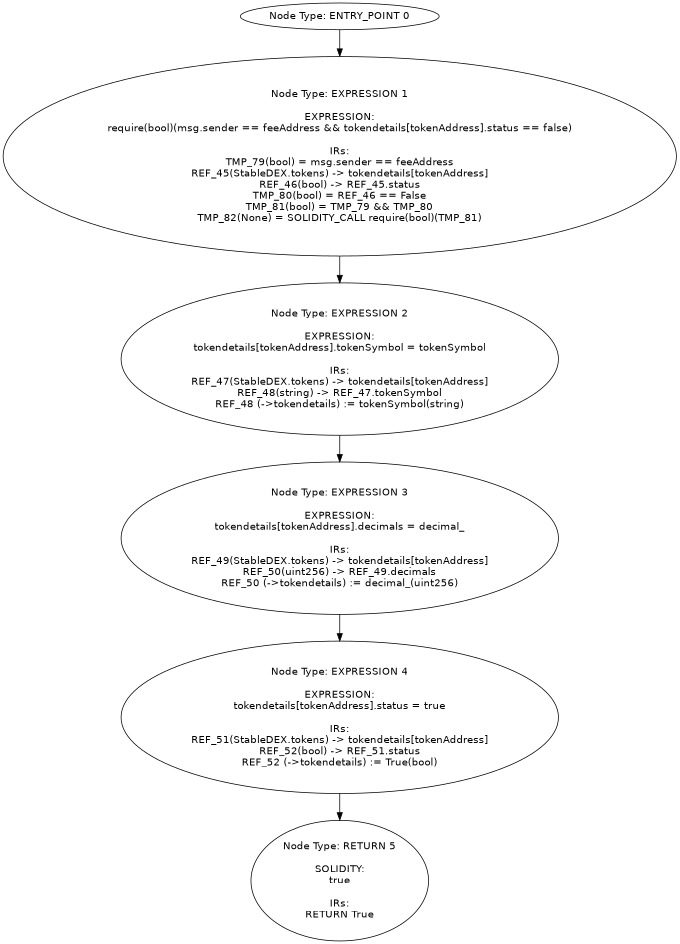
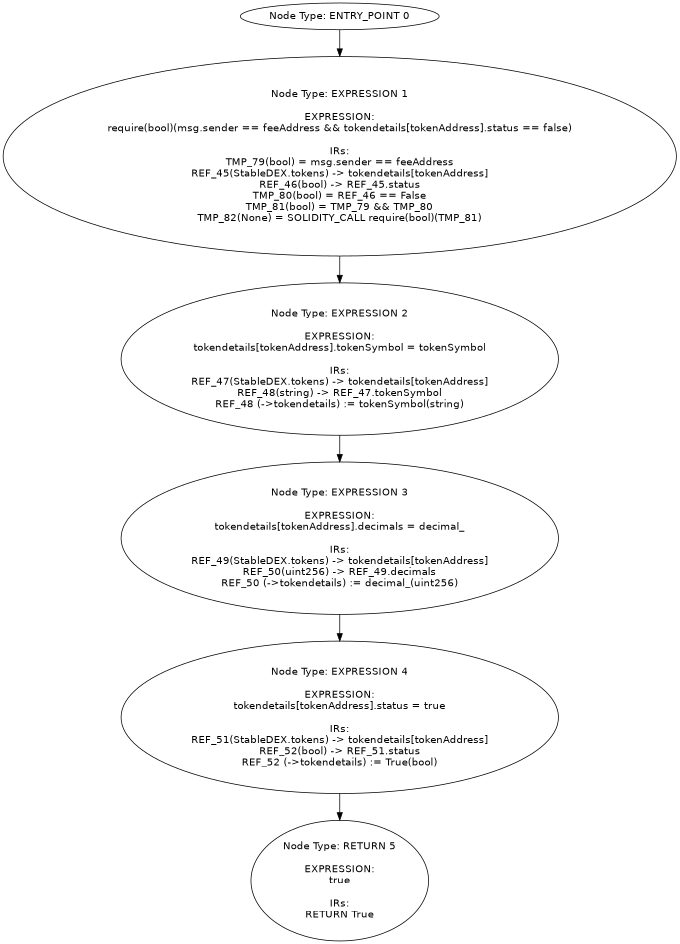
(340, 881) -> (340, 881)
